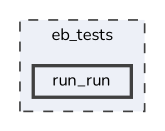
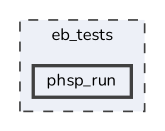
(82, 81) -> (82, 81)
